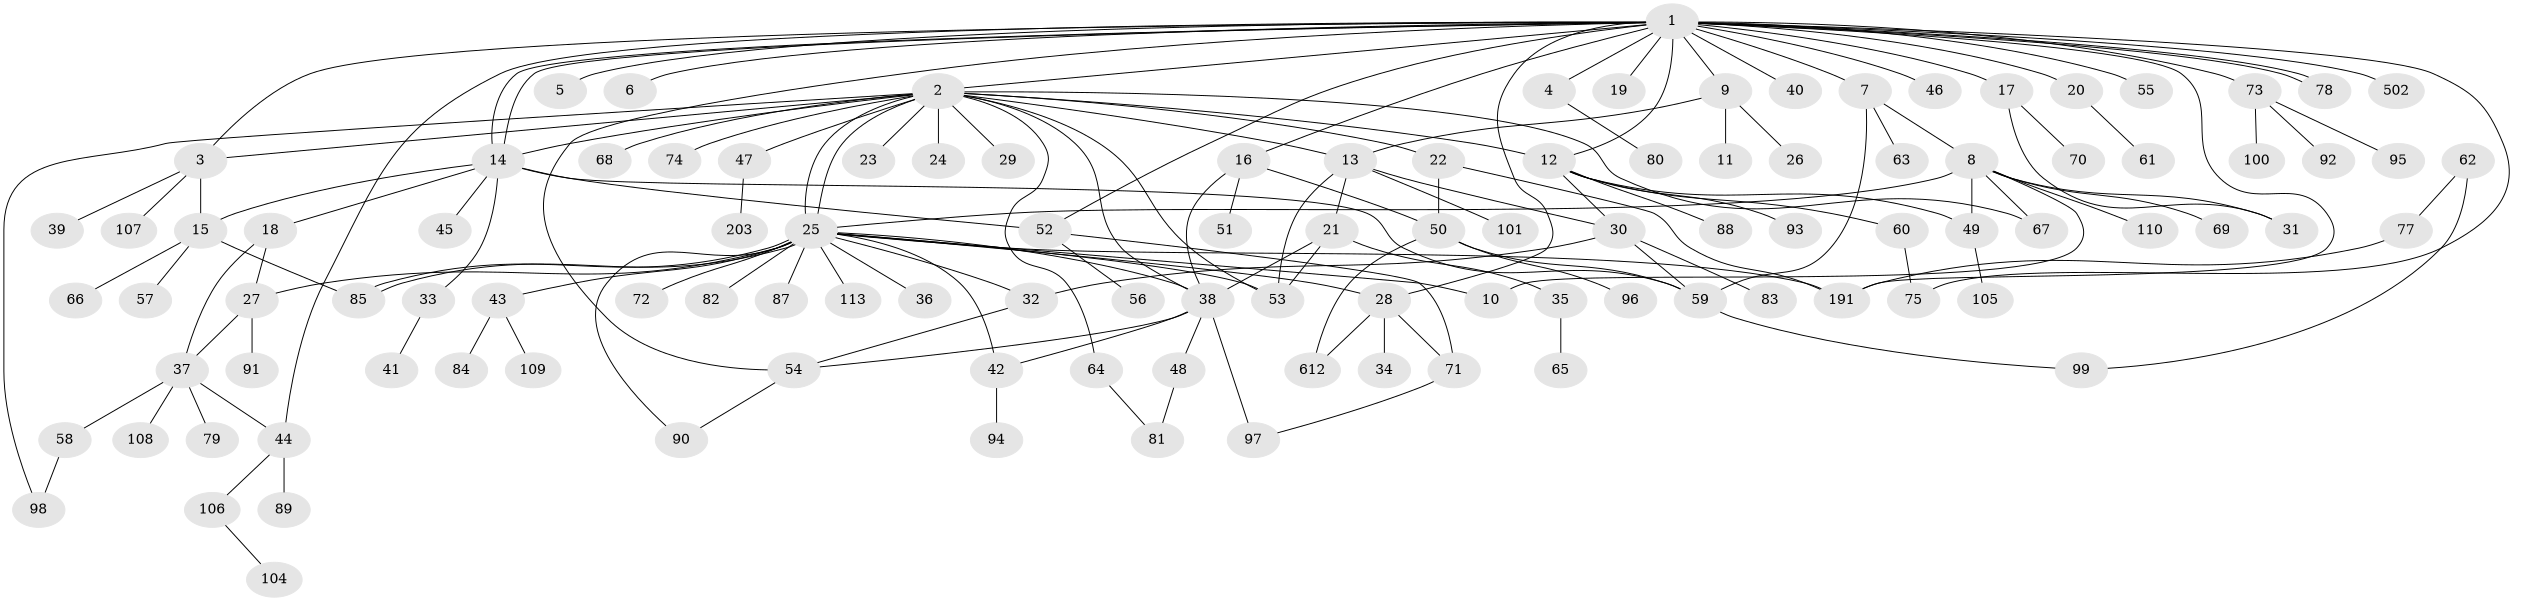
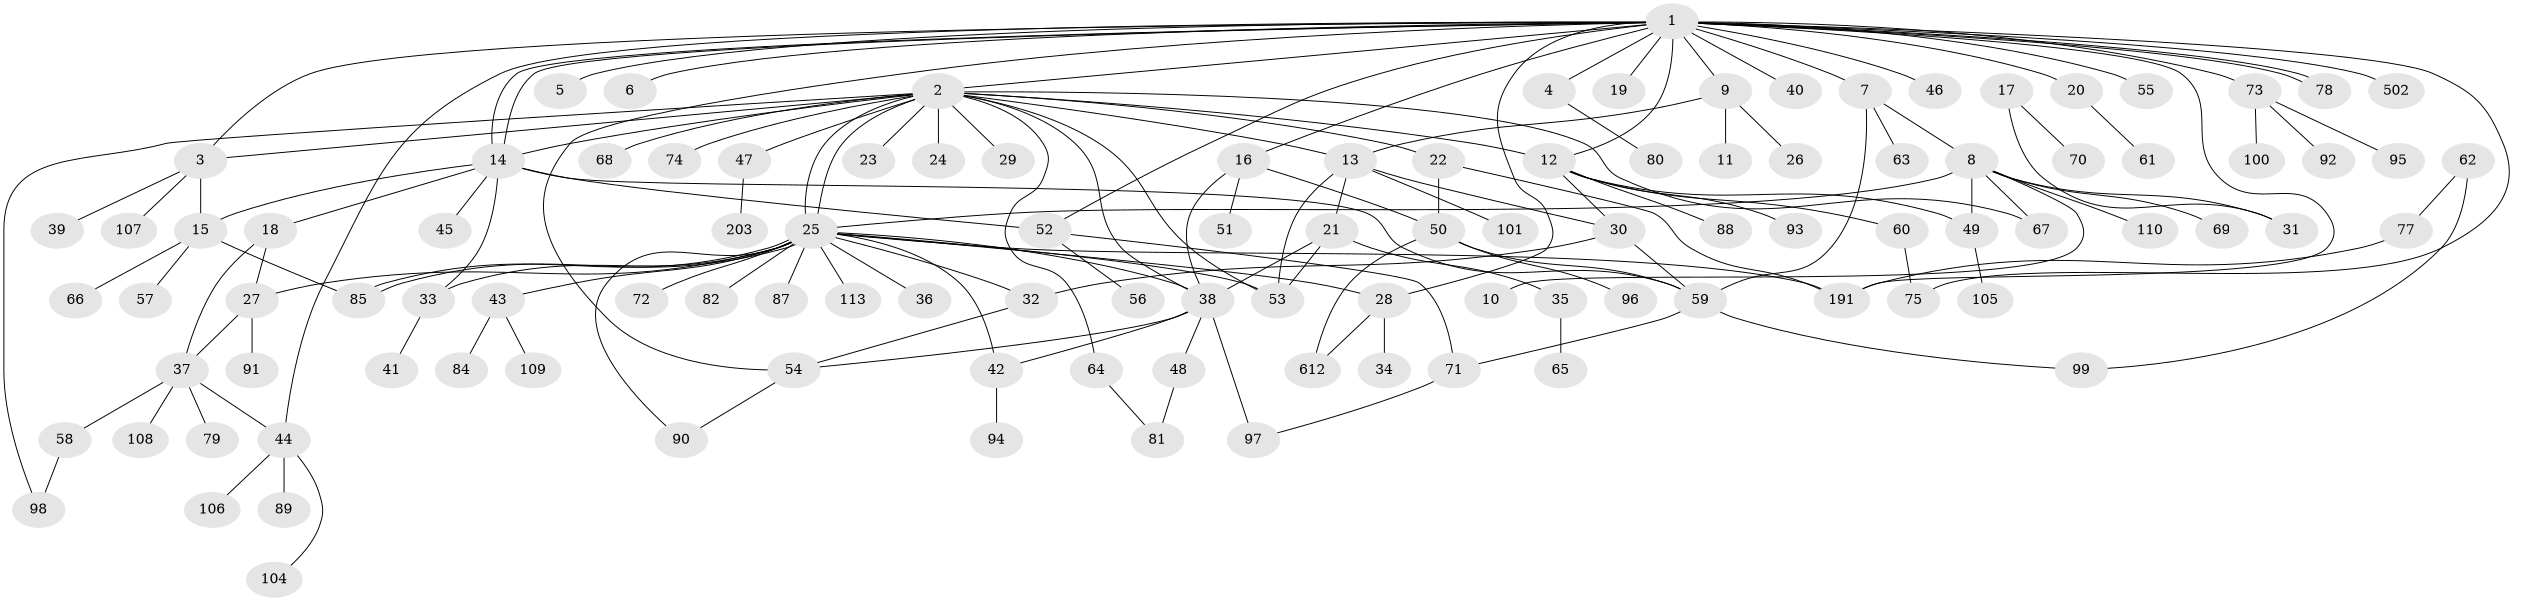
(1844, 45) -> none
(1310, 274) -> (620, 266)
(1770, 301) -> none
(1419, 335) -> (1580, 340)
(243, 545) -> (323, 512)
